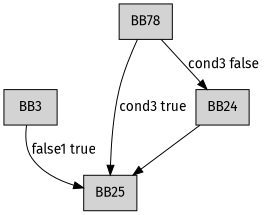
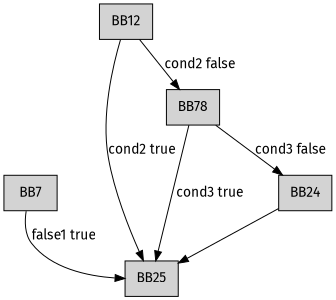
none -> (126, 22)
(31, 107) -> (31, 193)
